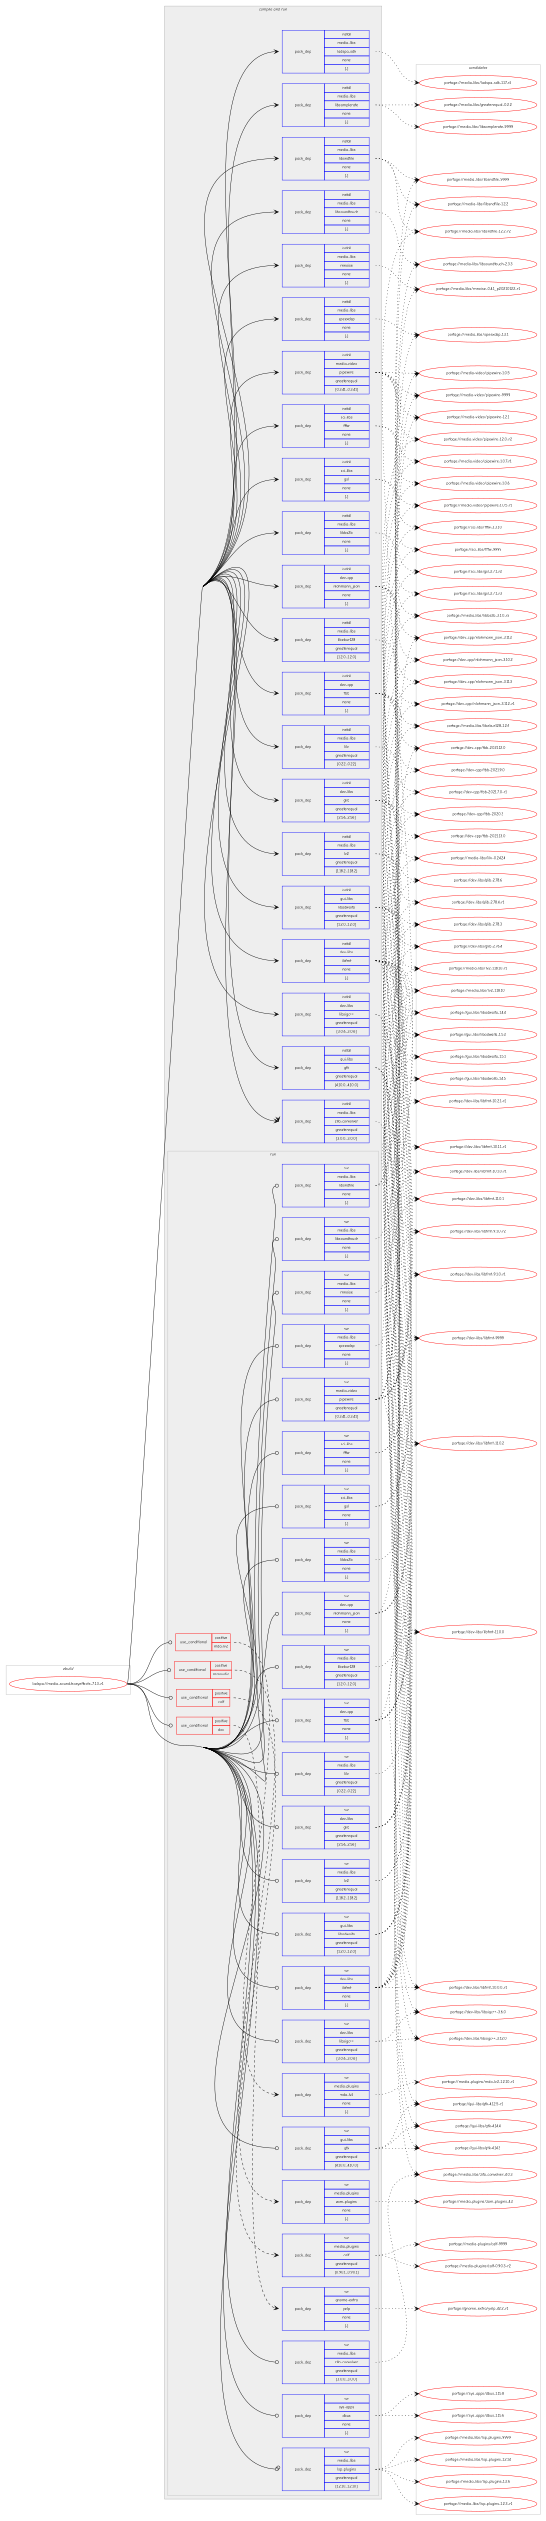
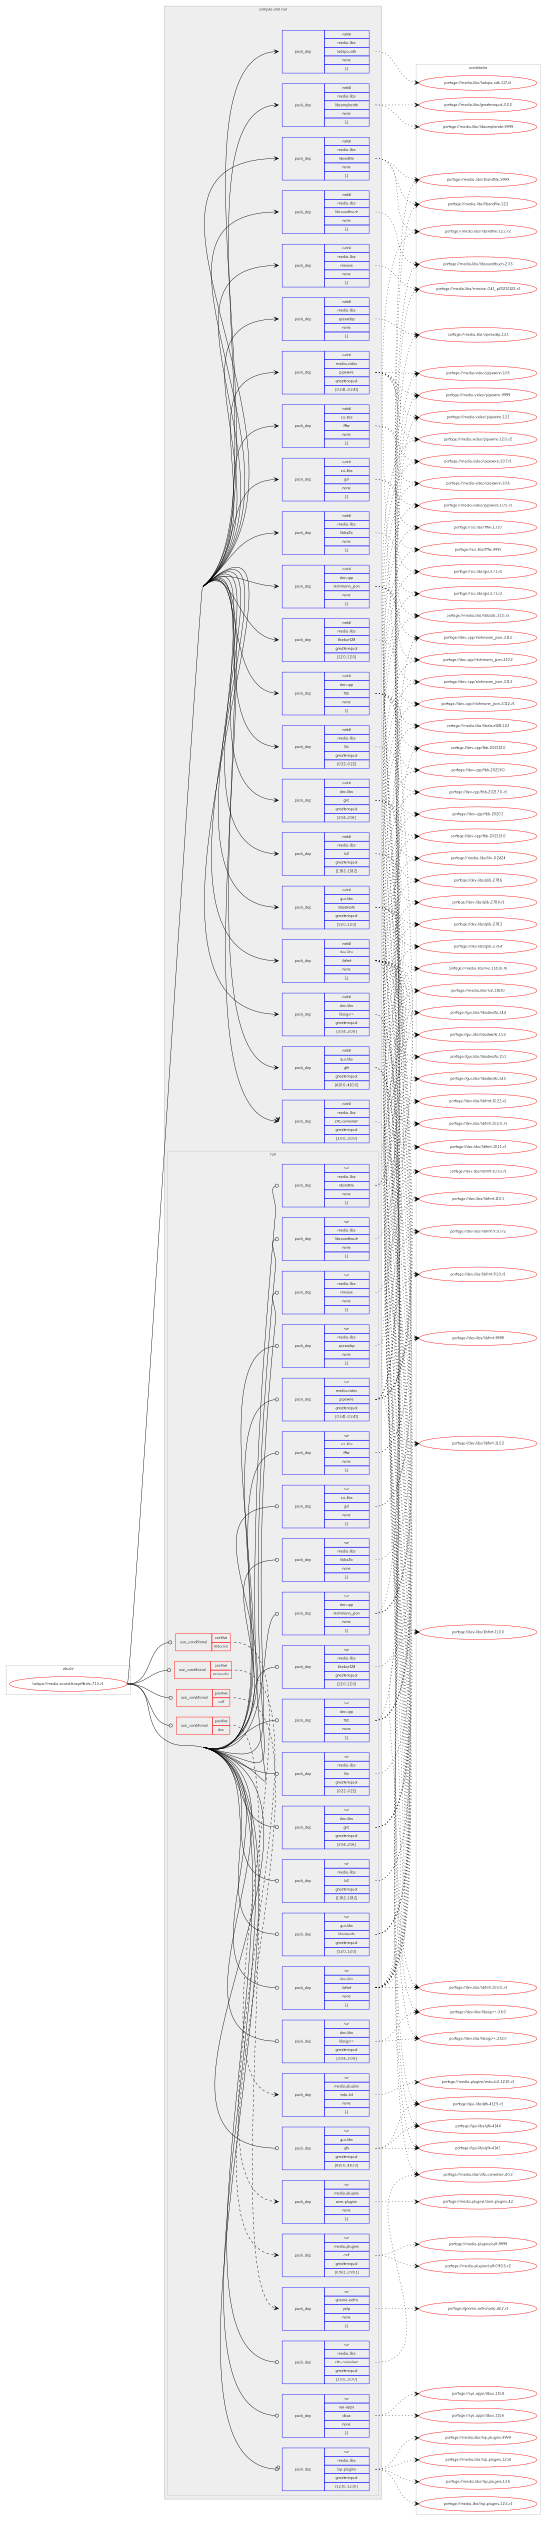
(478, 969) -> (478, 969)
none -> (478, 1124)
